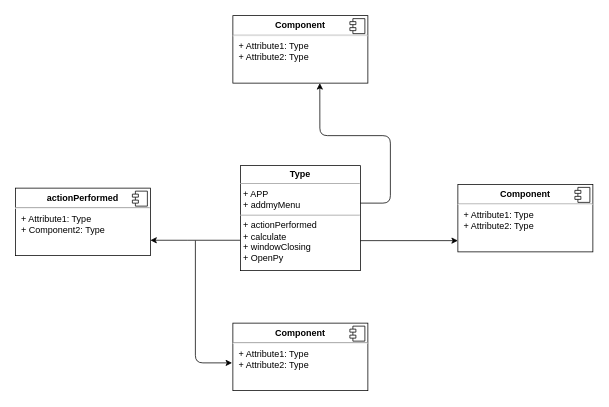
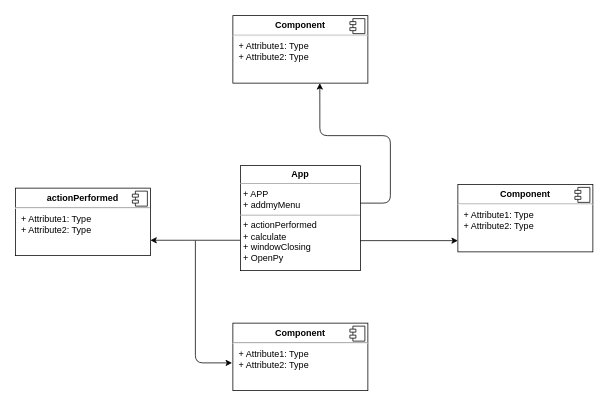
(57, 188) -> (56, 188)
(281, 203) -> (281, 203)
